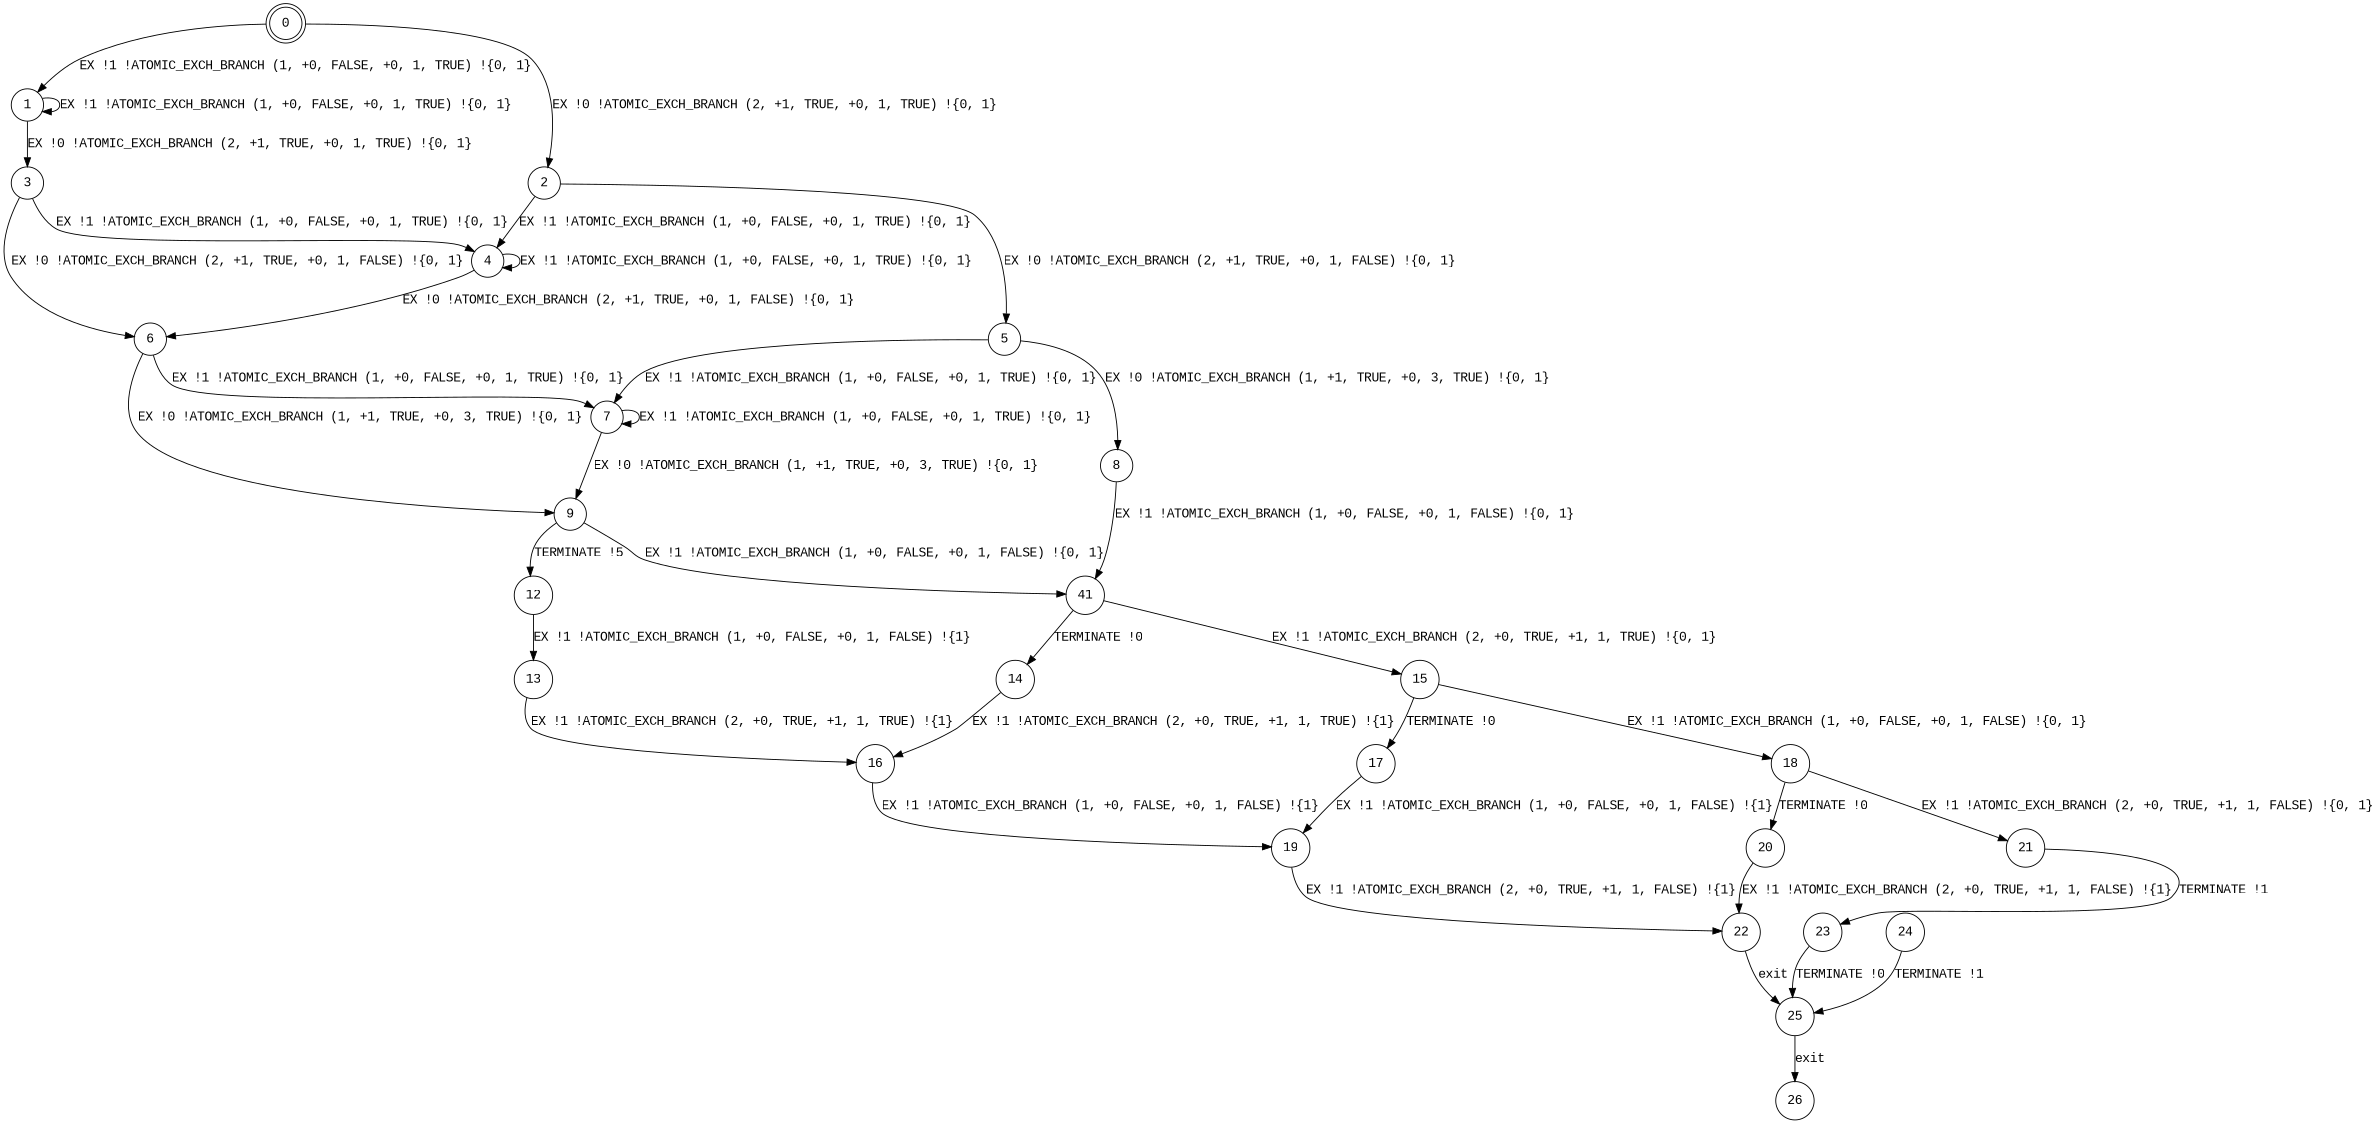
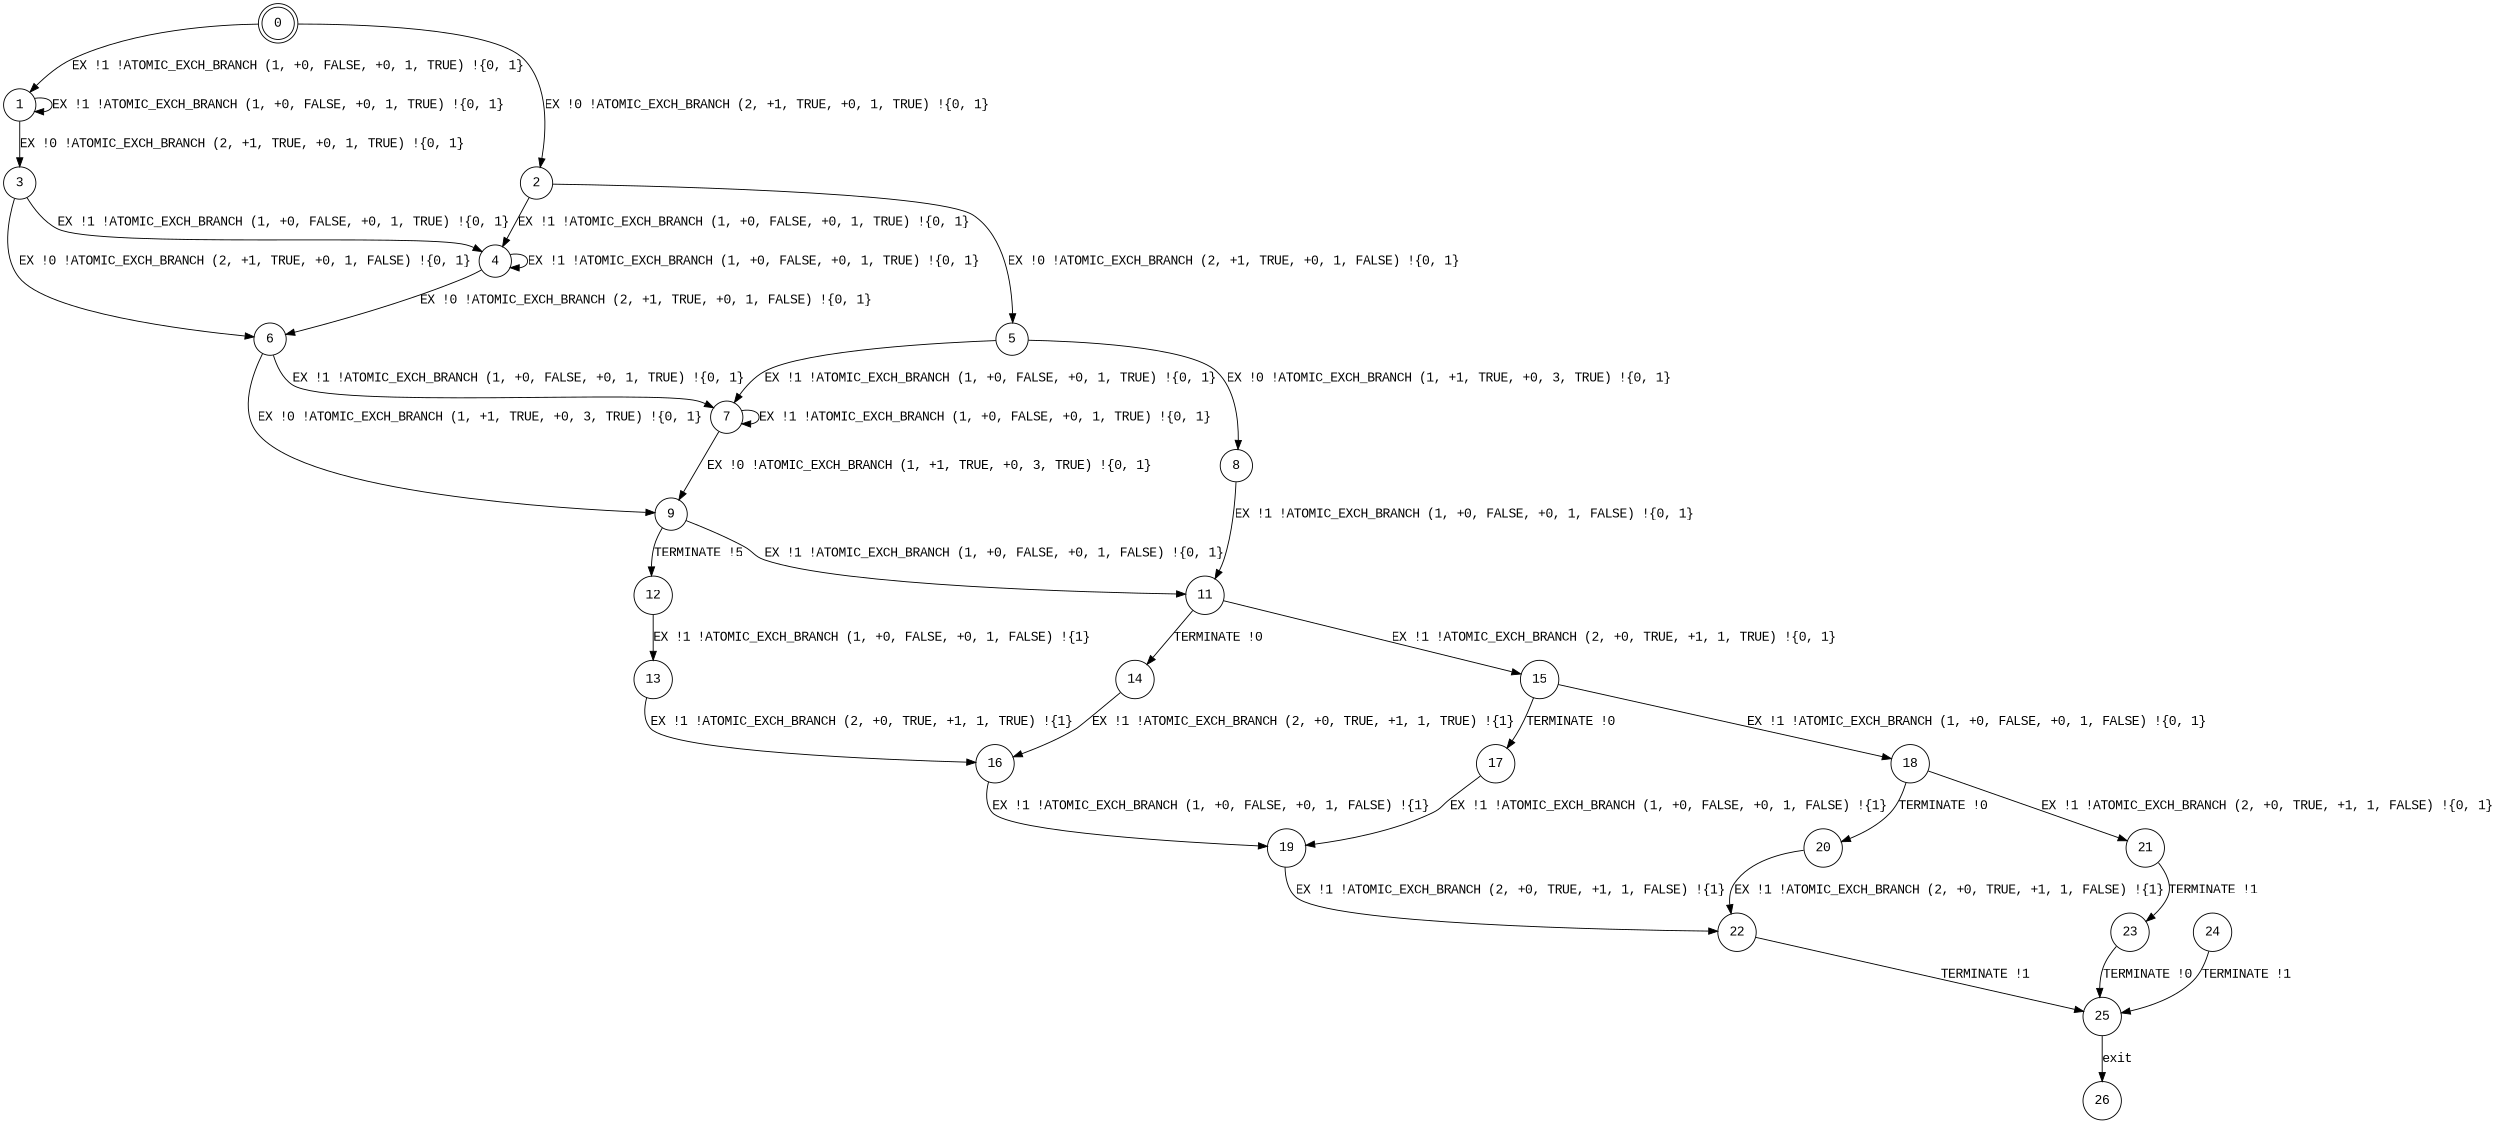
(1085, 595) -> (1205, 595)
(1773, 974) -> (1986, 974)
